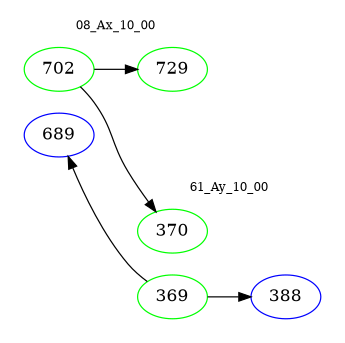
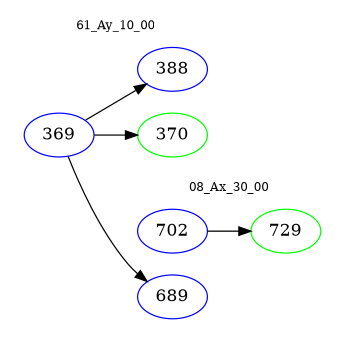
(116, 26) -> (229, 188)
(59, 69) -> (173, 231)
(115, 144) -> (110, 135)
(173, 297) -> (59, 135)
